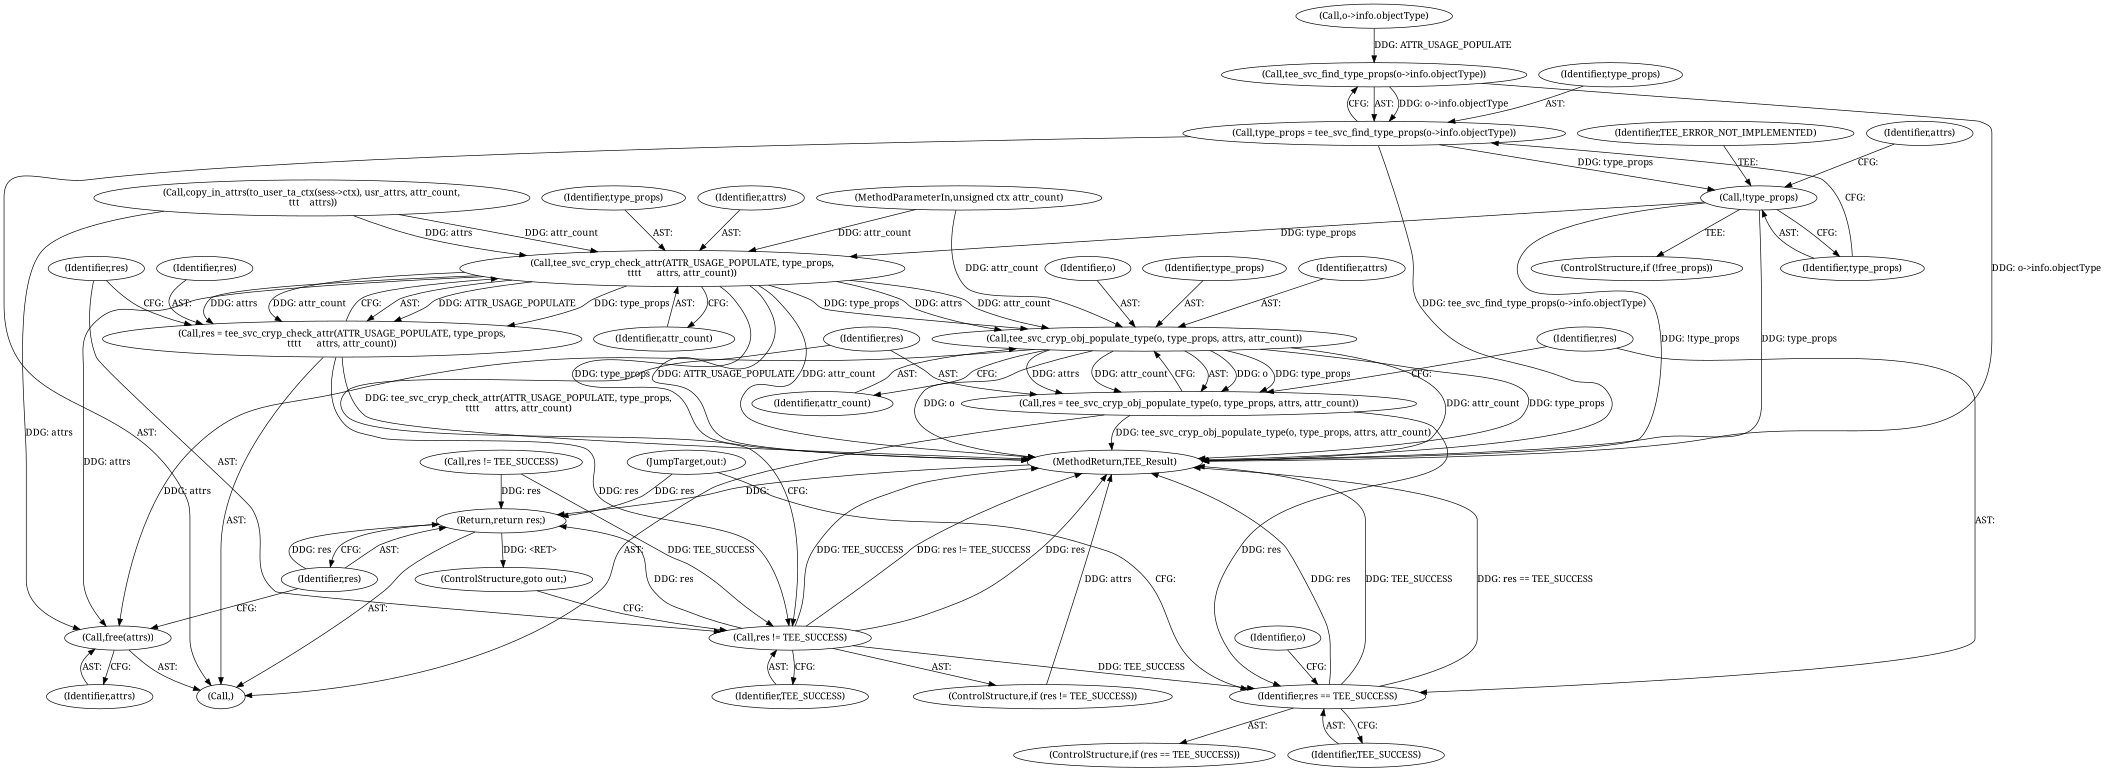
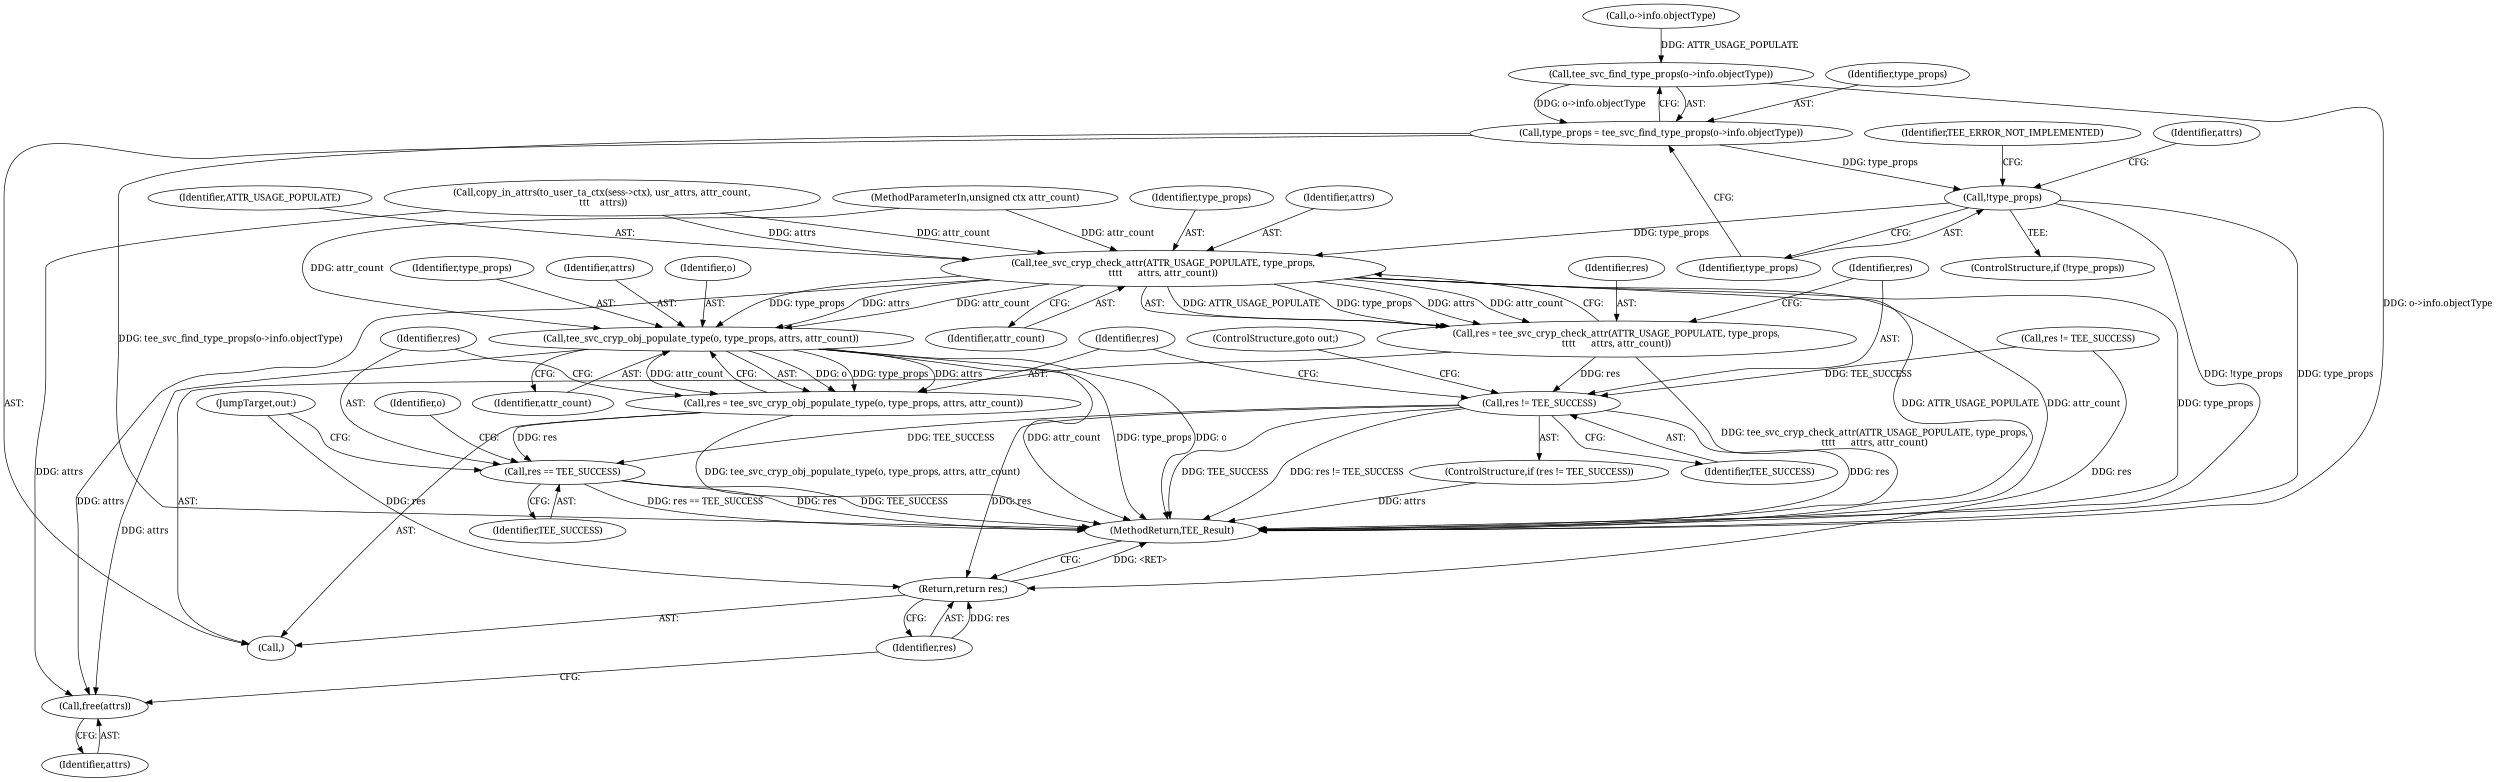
(1749, 163) -> (2014, 163)
none -> (260, 198)
(1637, 268) -> (2048, 268)
(759, 492) -> (1072, 560)
(502, 547) -> (1077, 567)
(159, 673) -> none
(1328, 697) -> (562, 472)
(1144, 755) -> none
